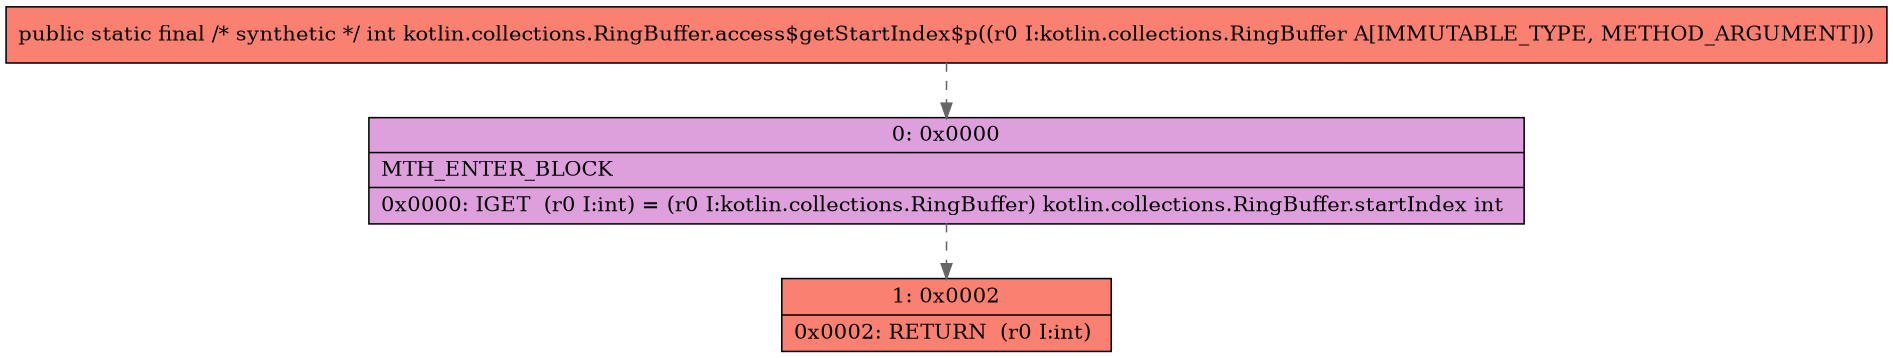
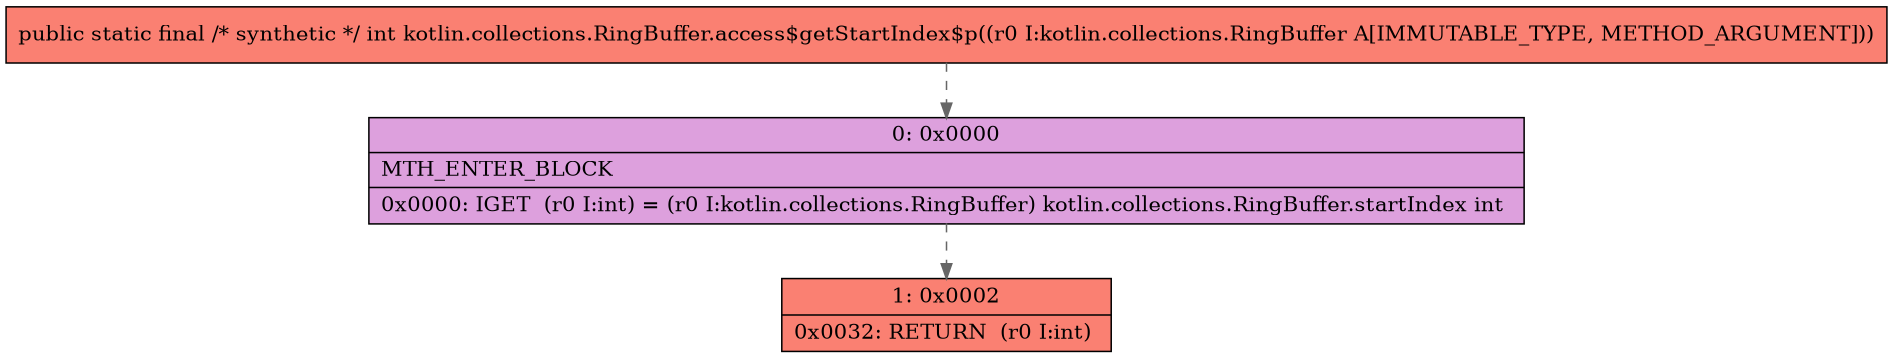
(947, 332) -> (947, 332)
